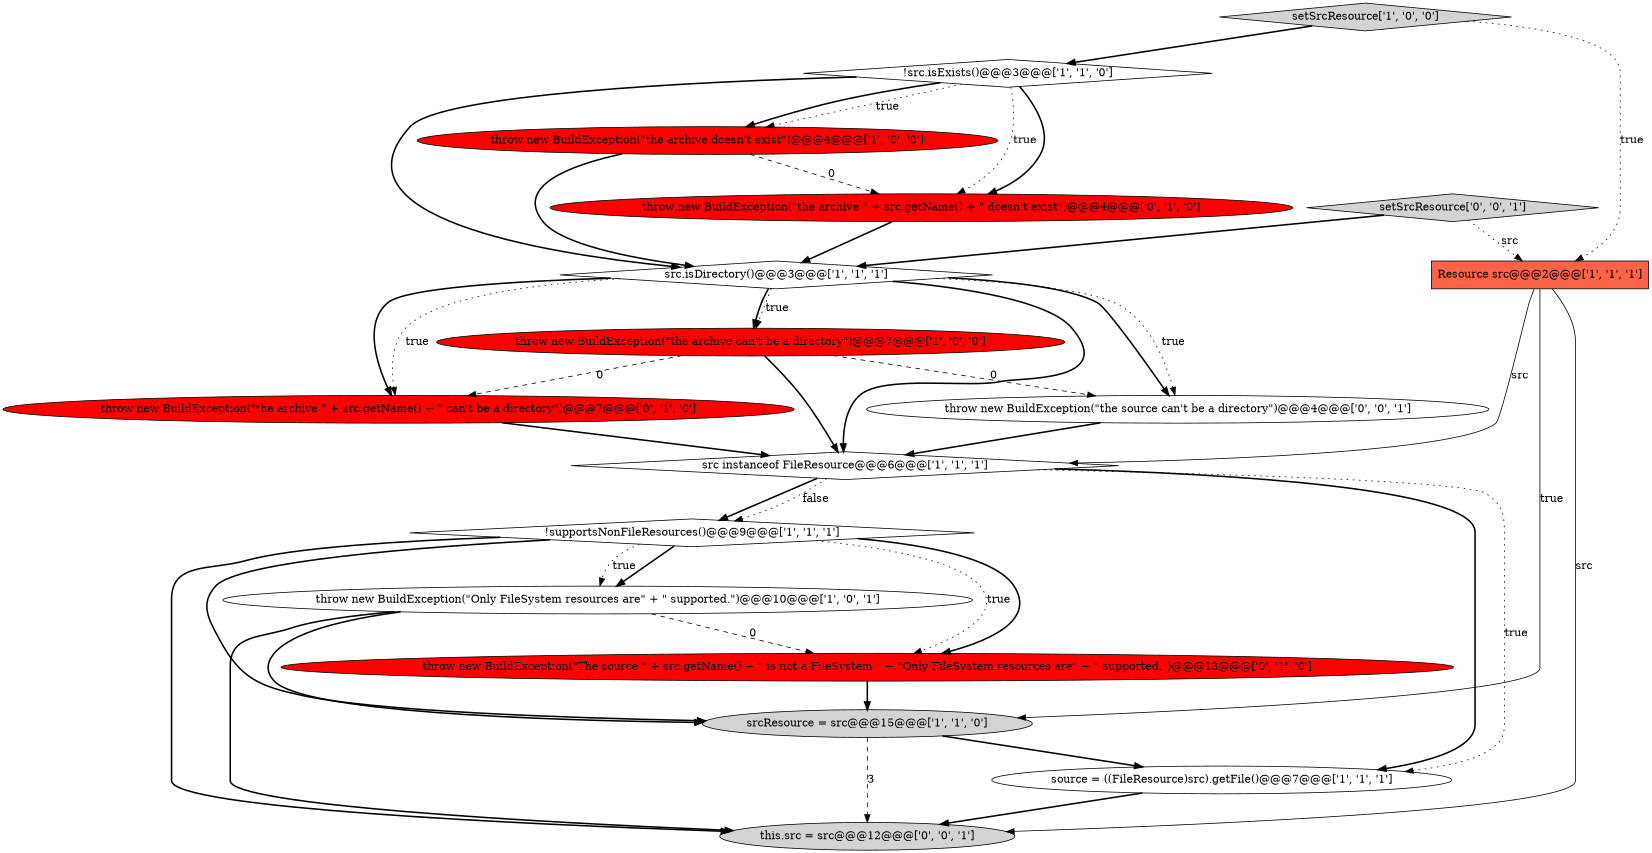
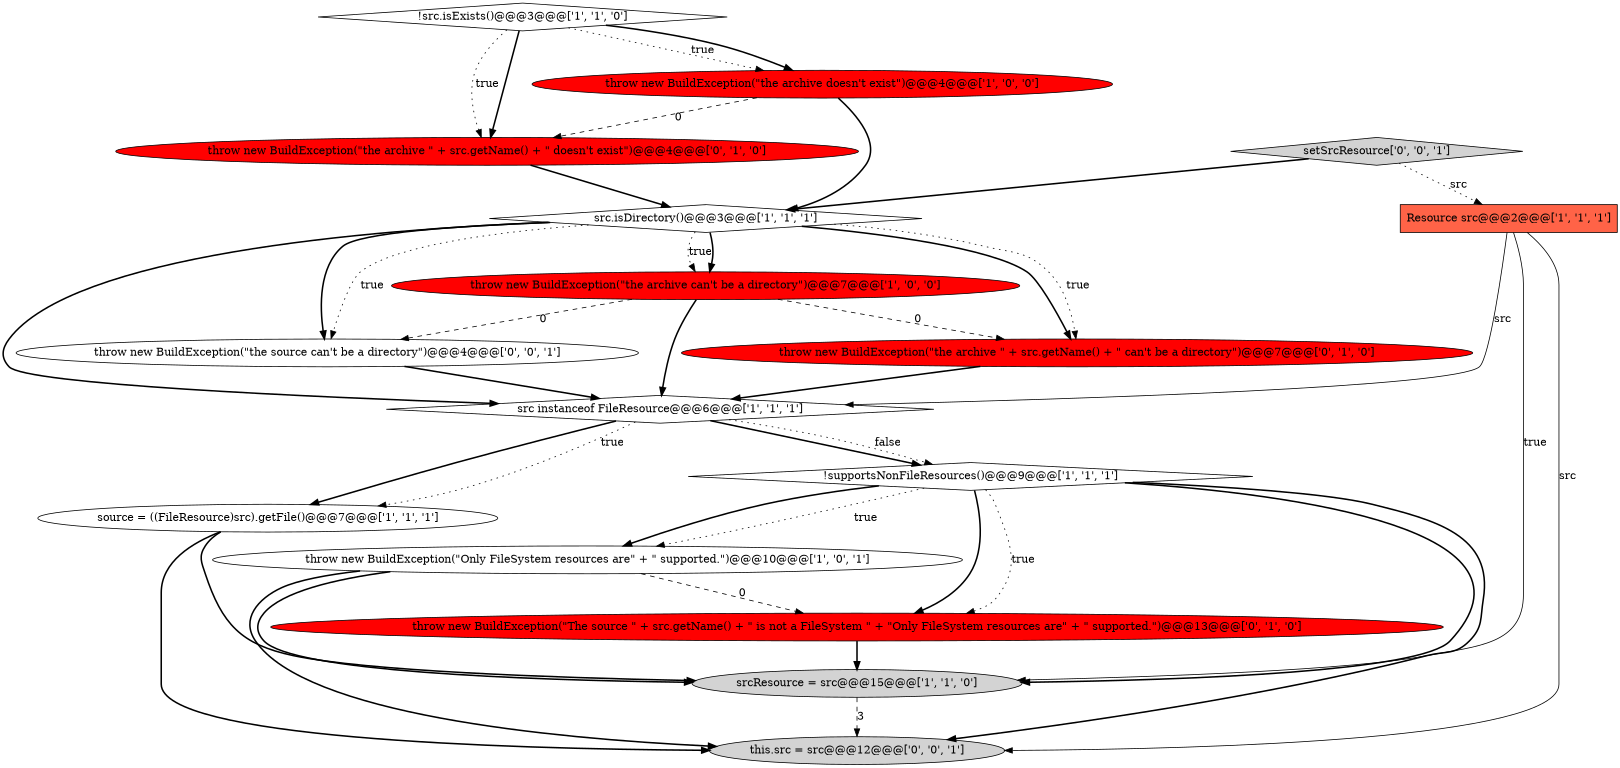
(1365, 17) -> none
(455, 109) -> none
(1039, 751) -> (401, 668)
